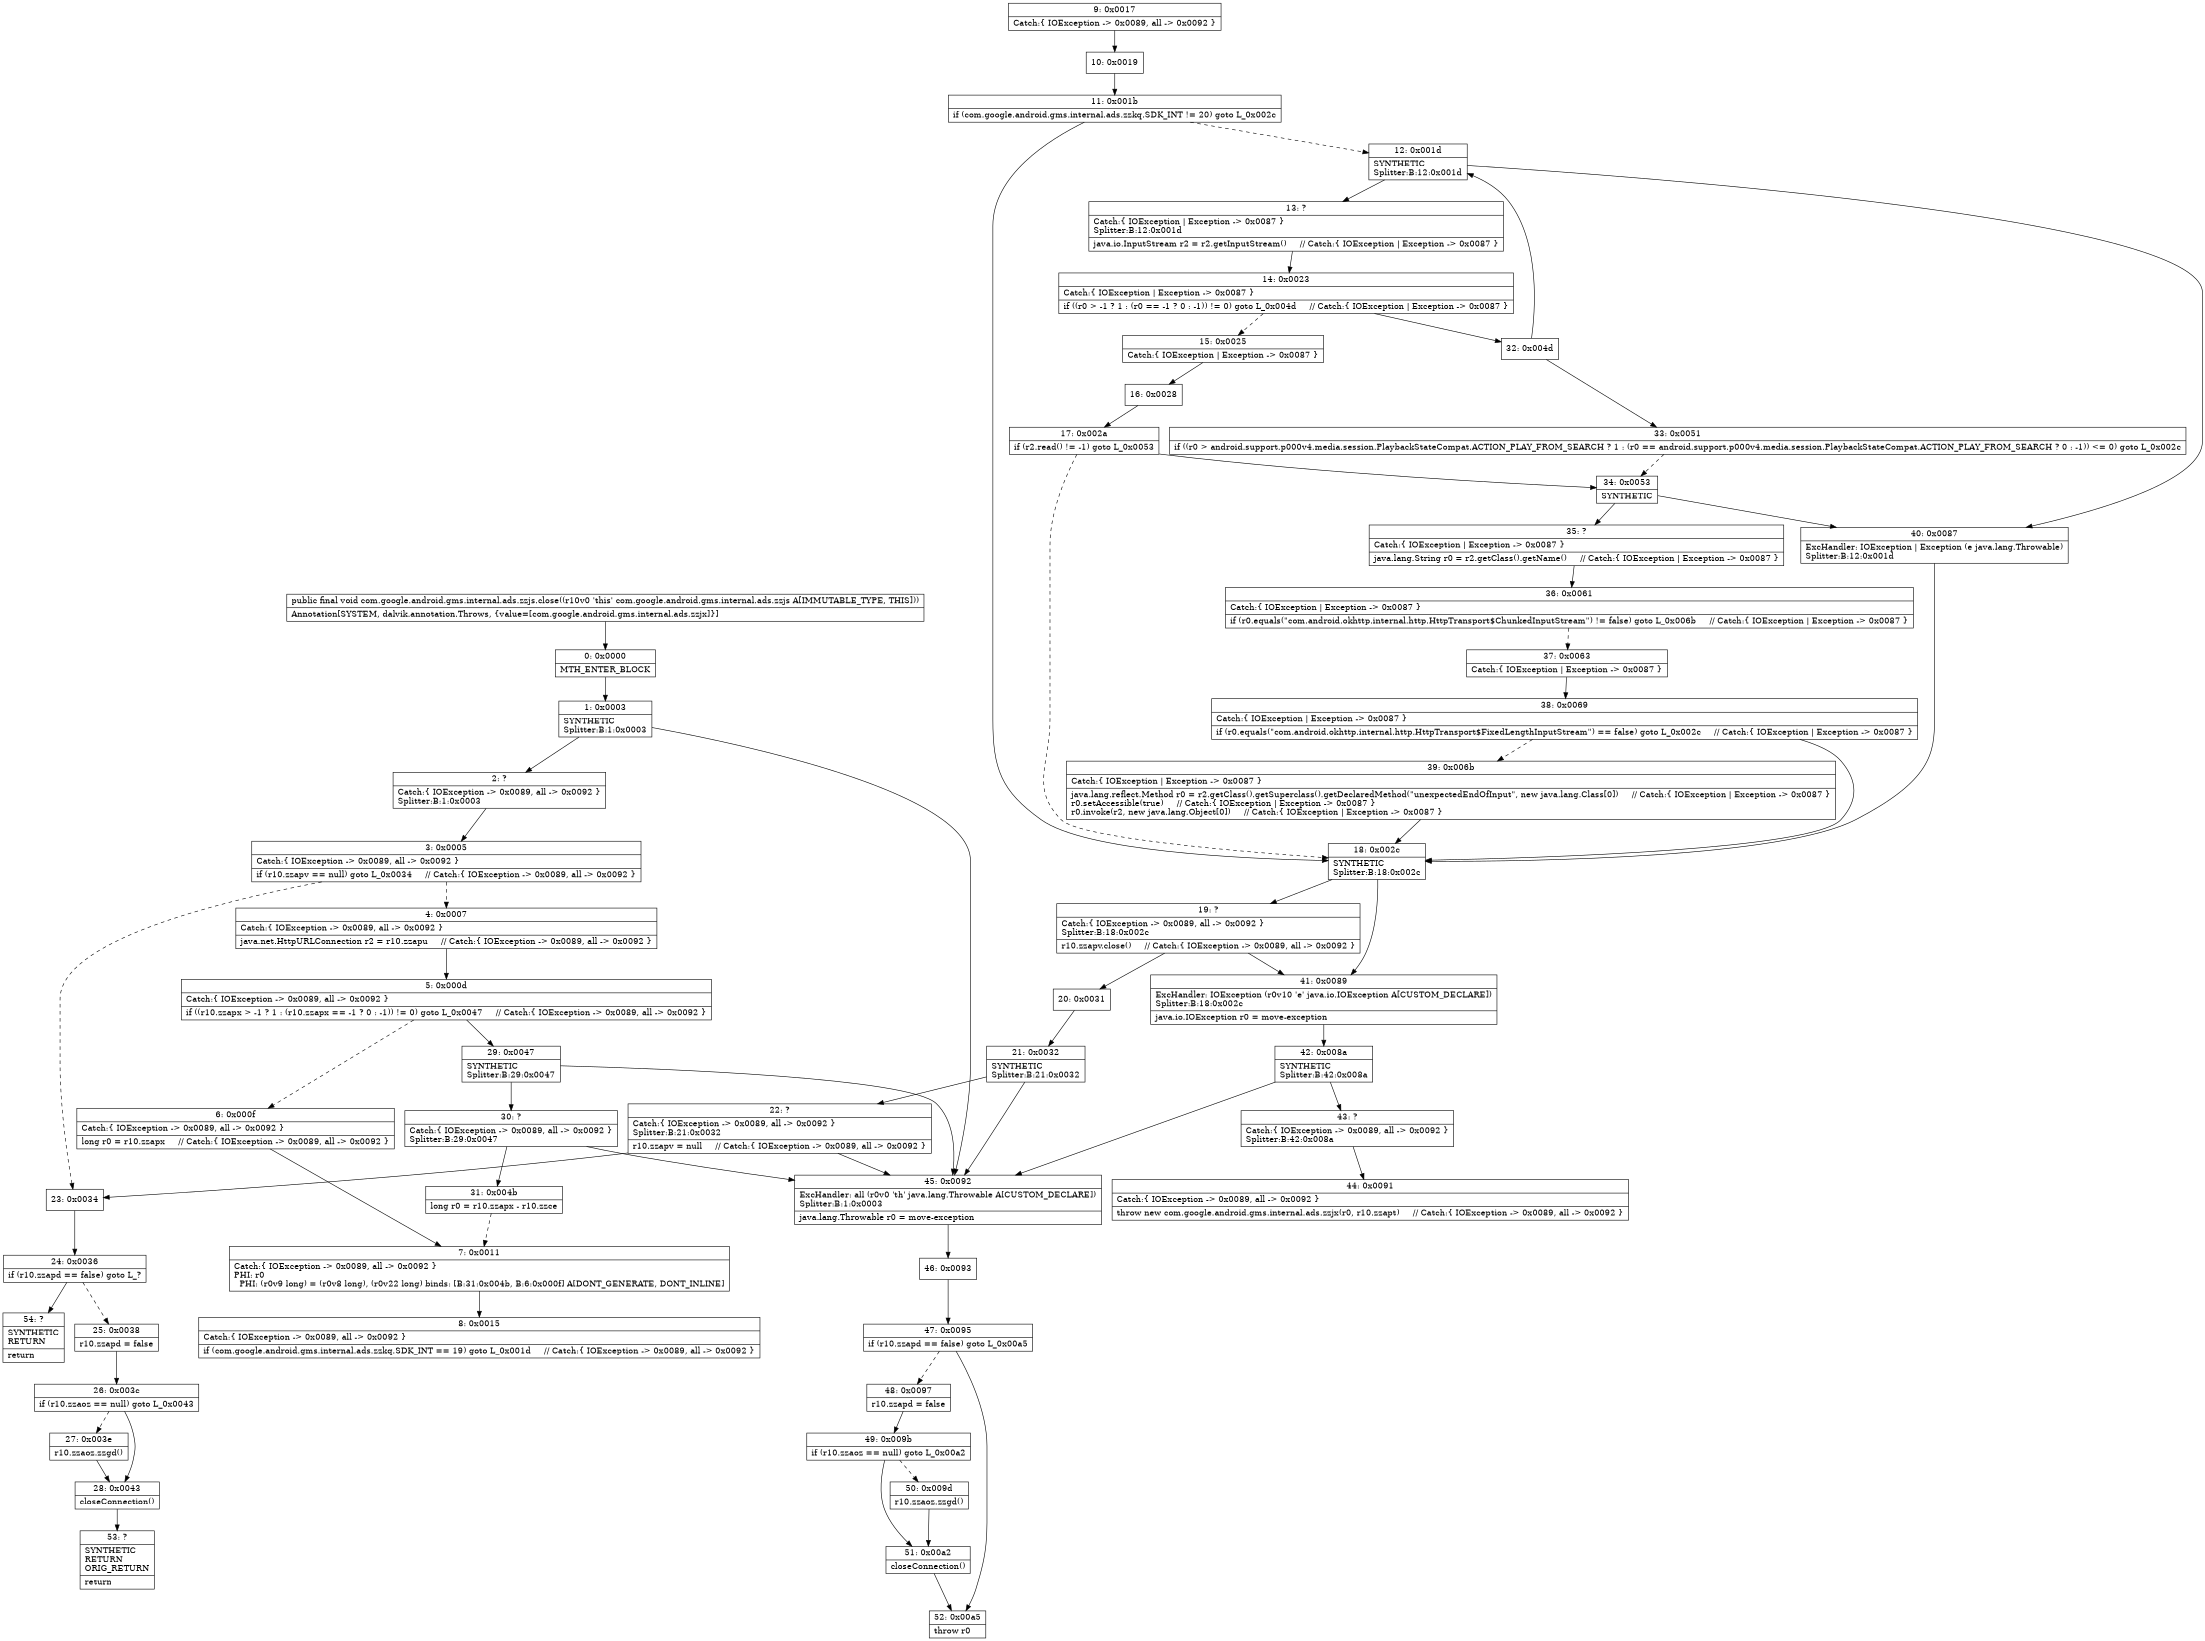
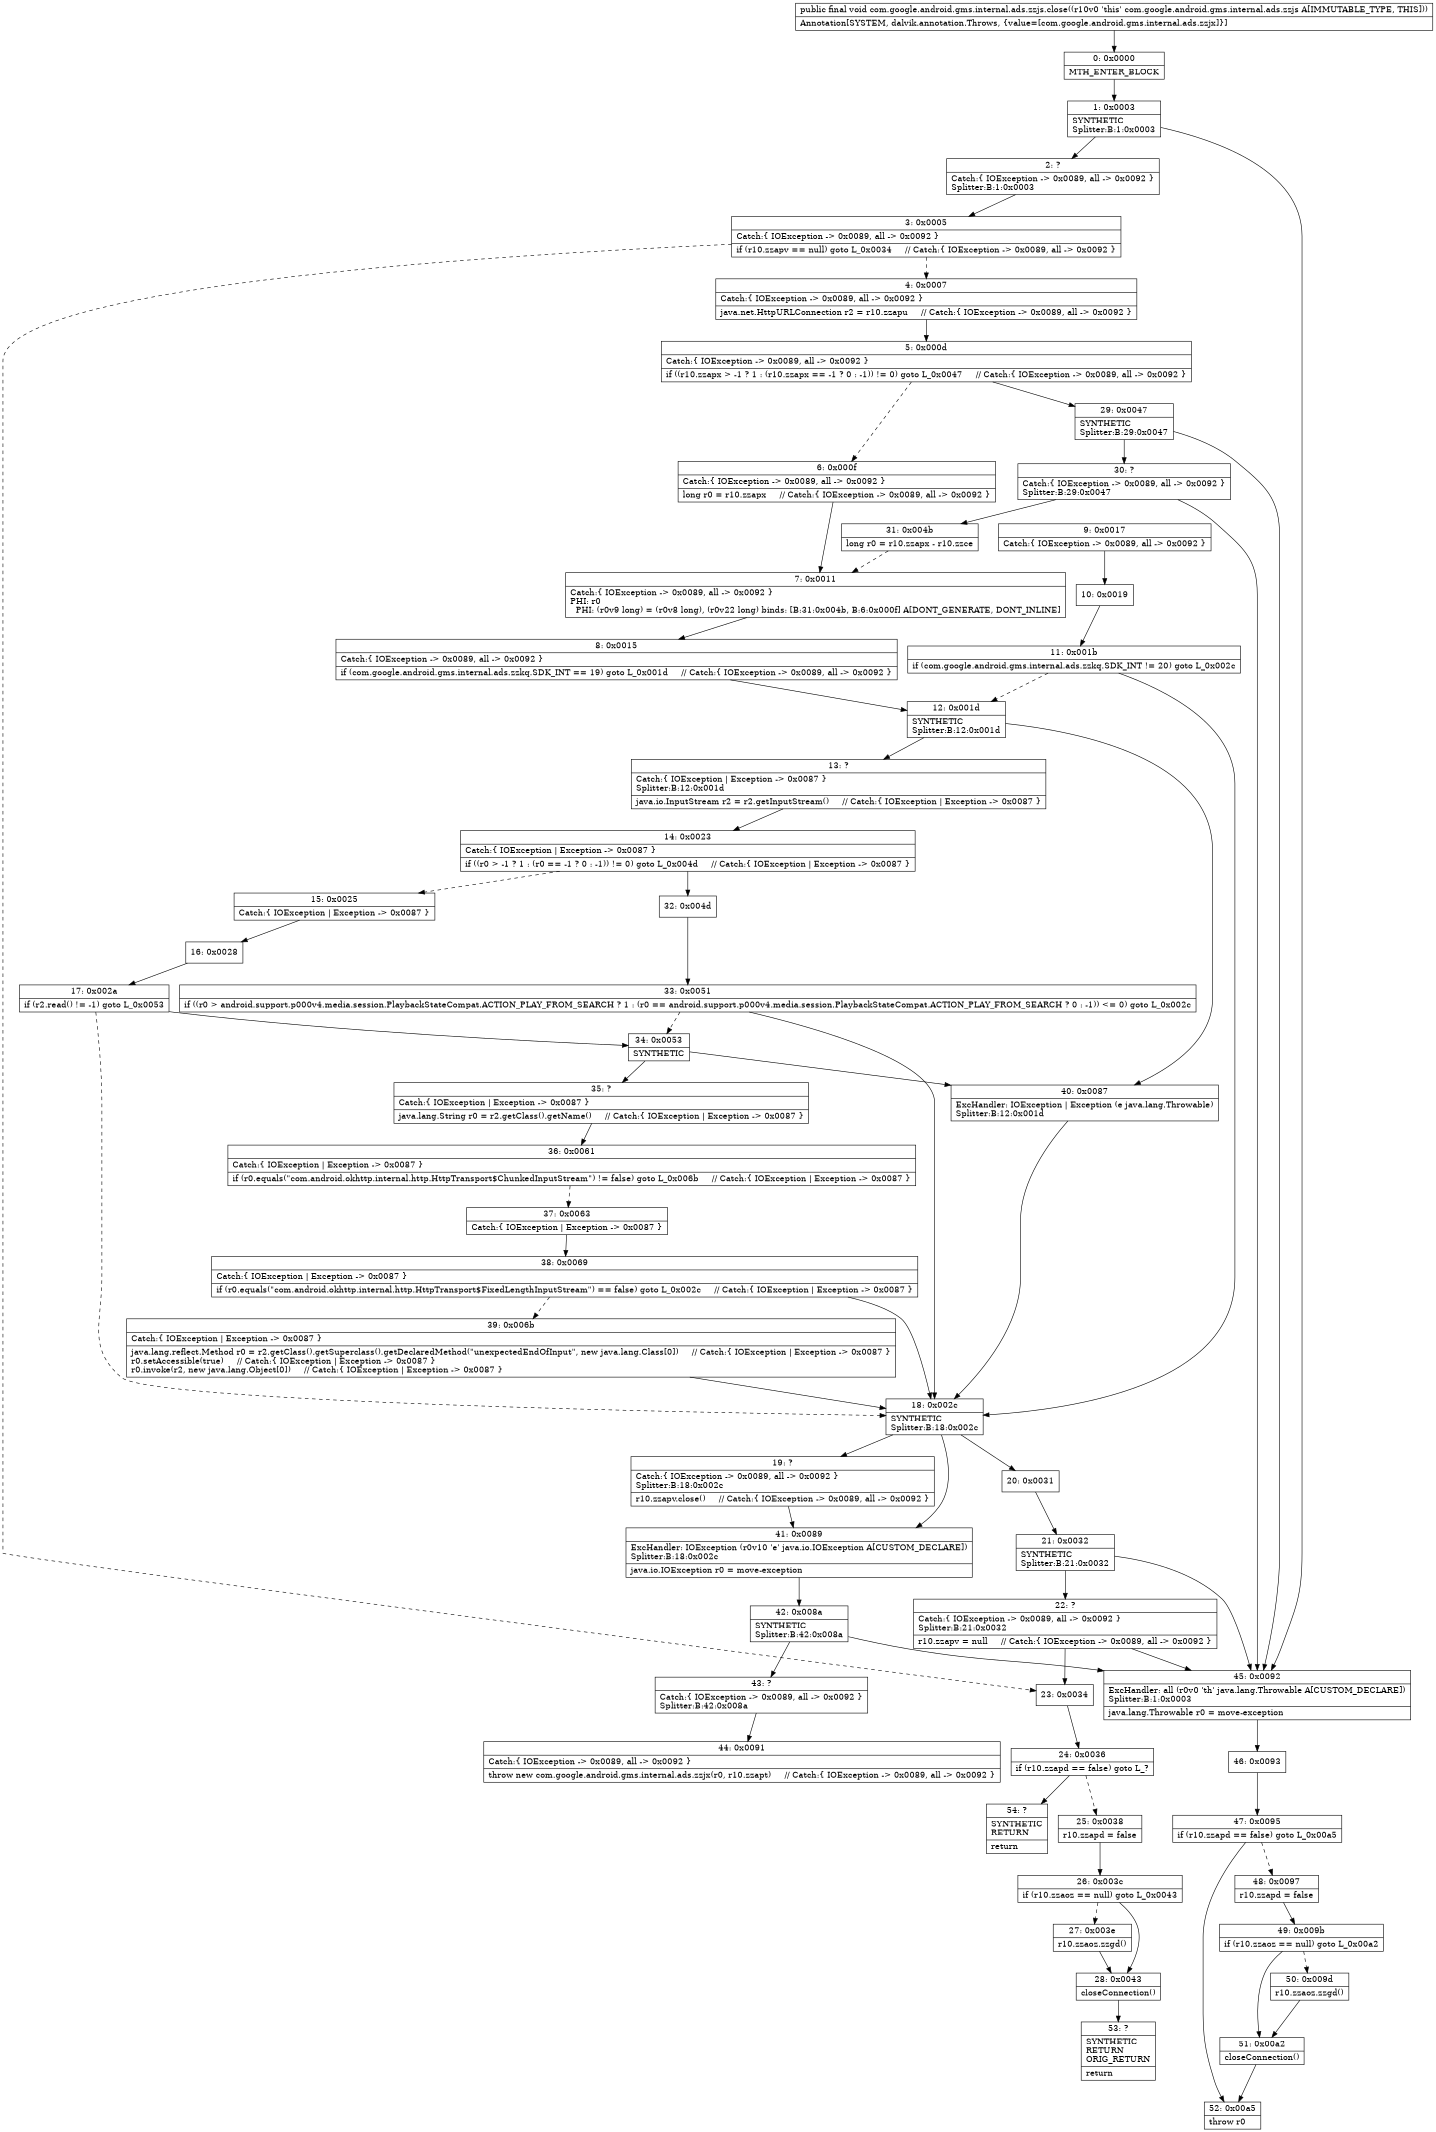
(1528, 246) -> (816, 695)
(1135, 970) -> (986, 1451)
none -> (935, 1141)
